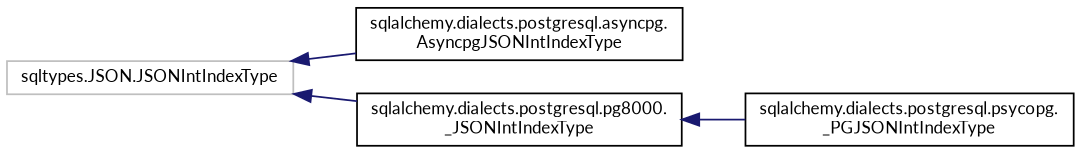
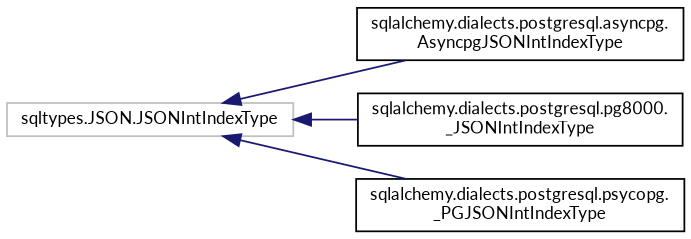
(722, 120) -> (323, 159)
